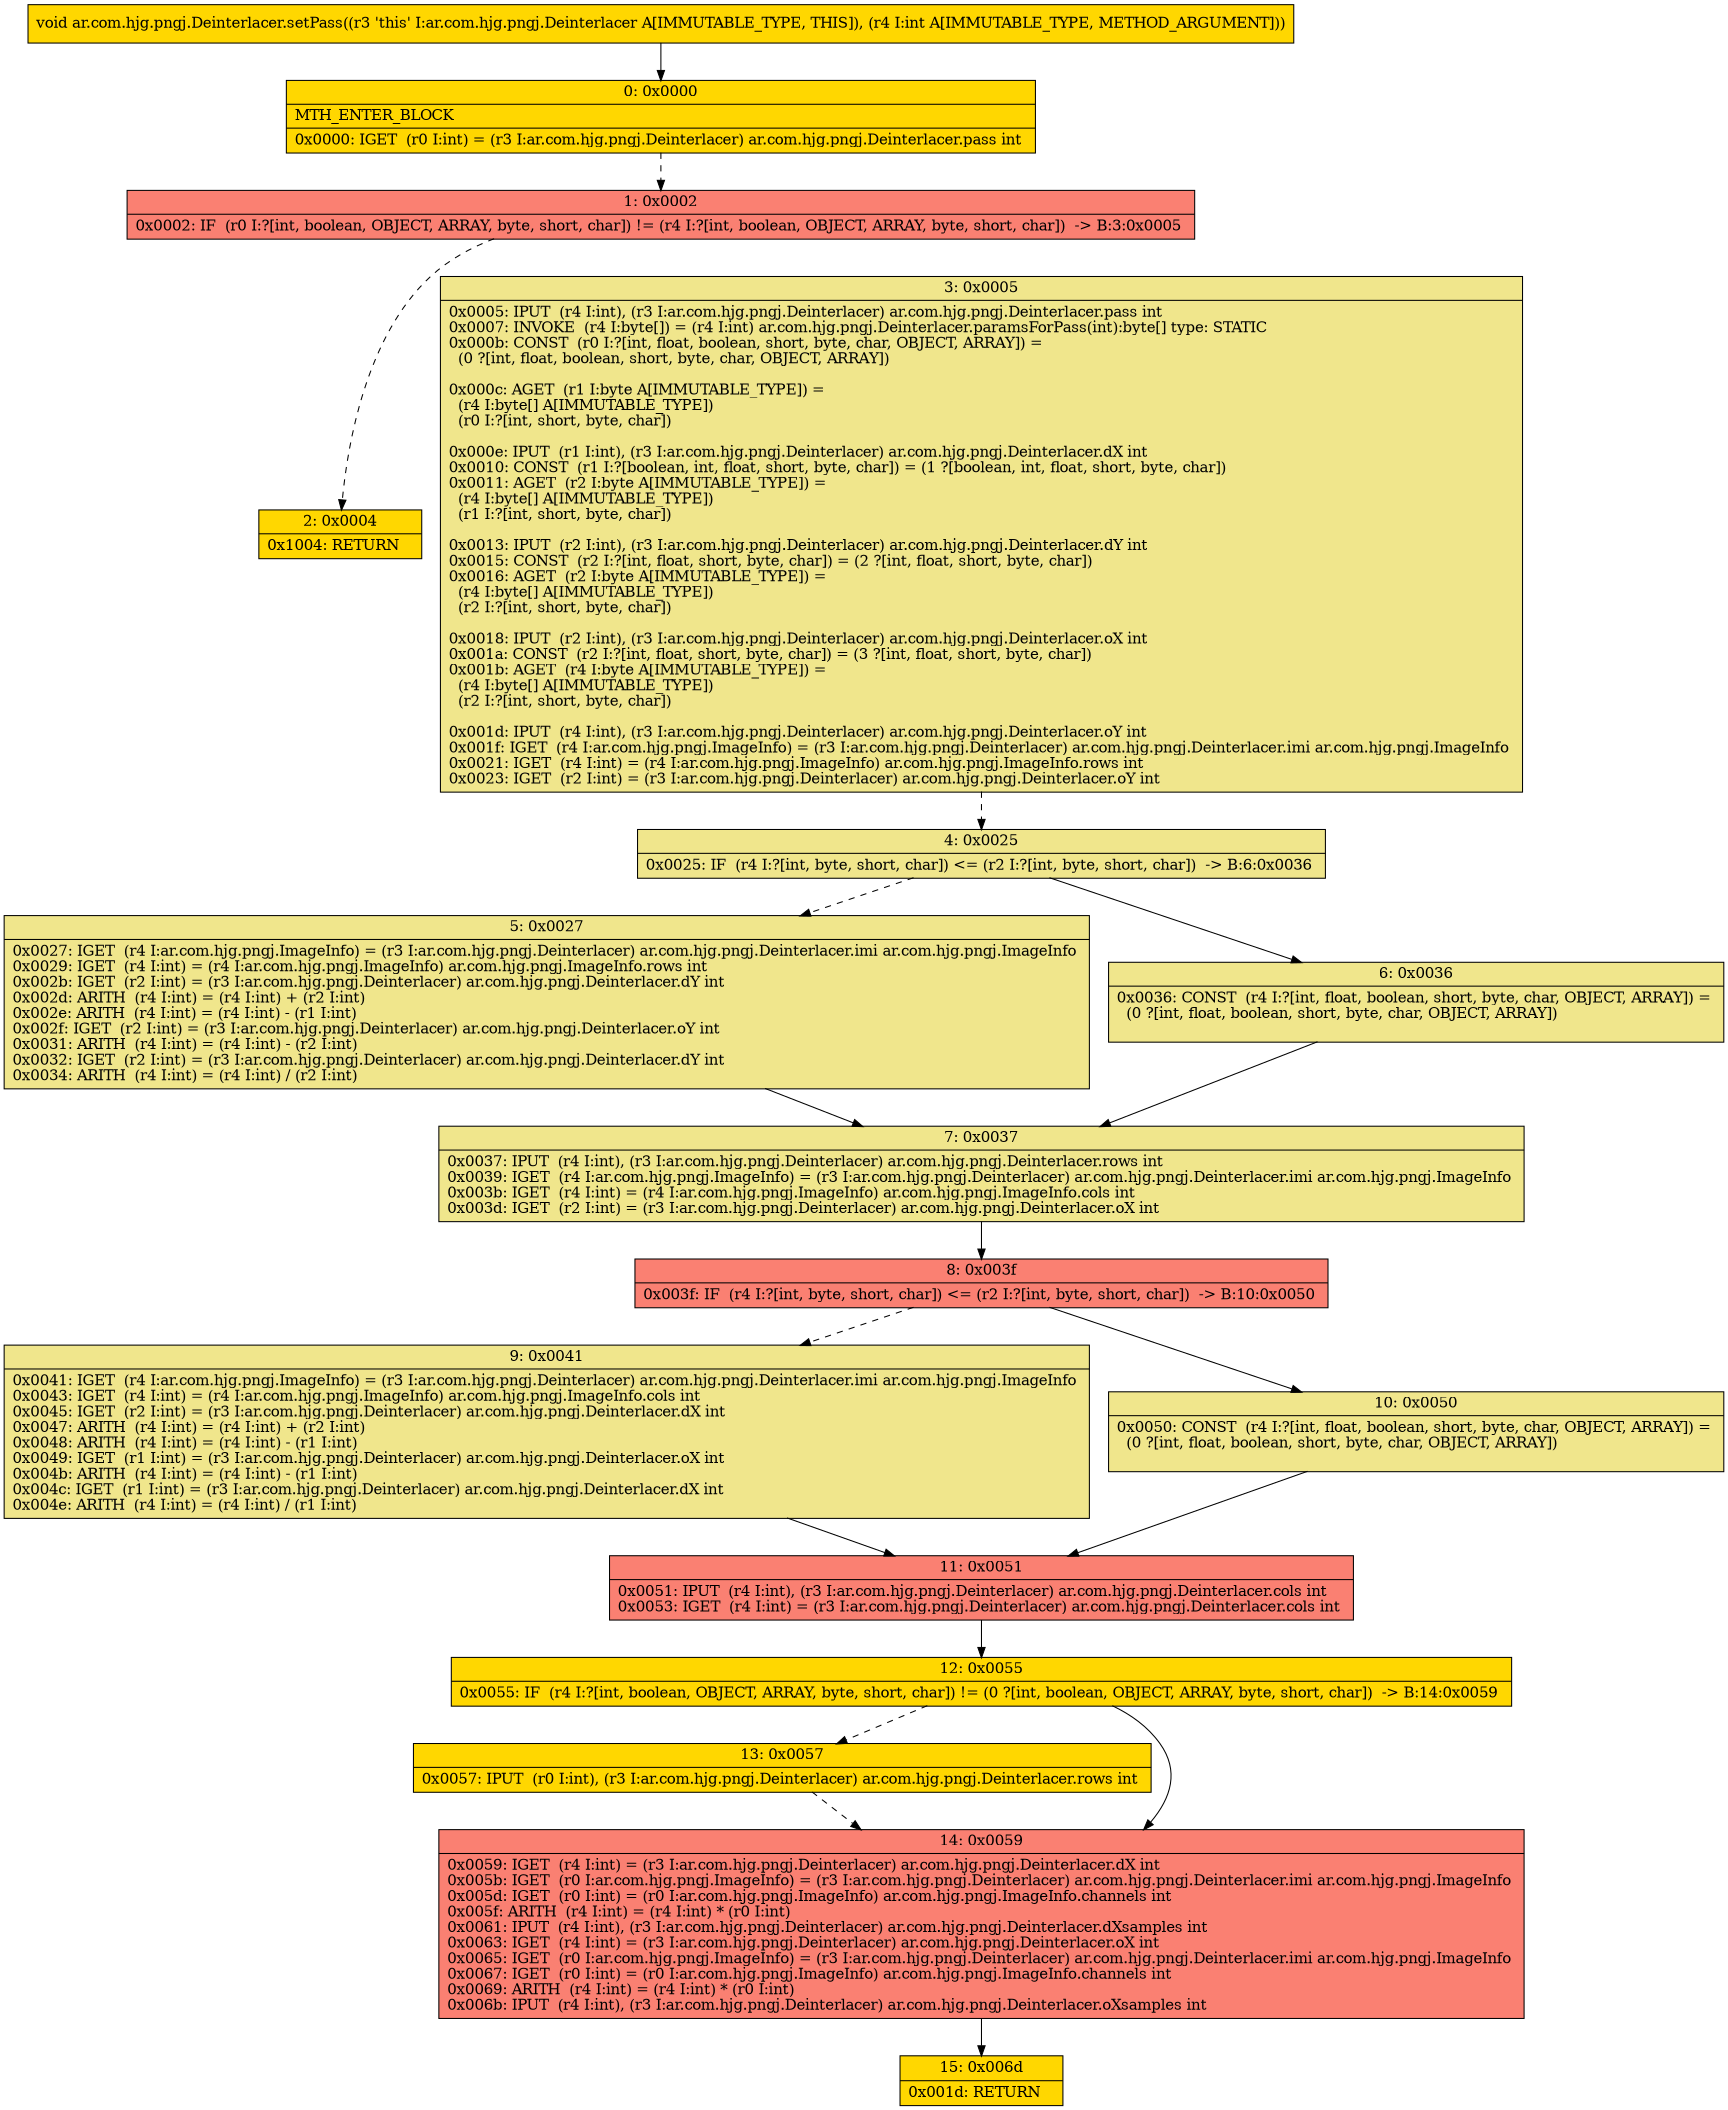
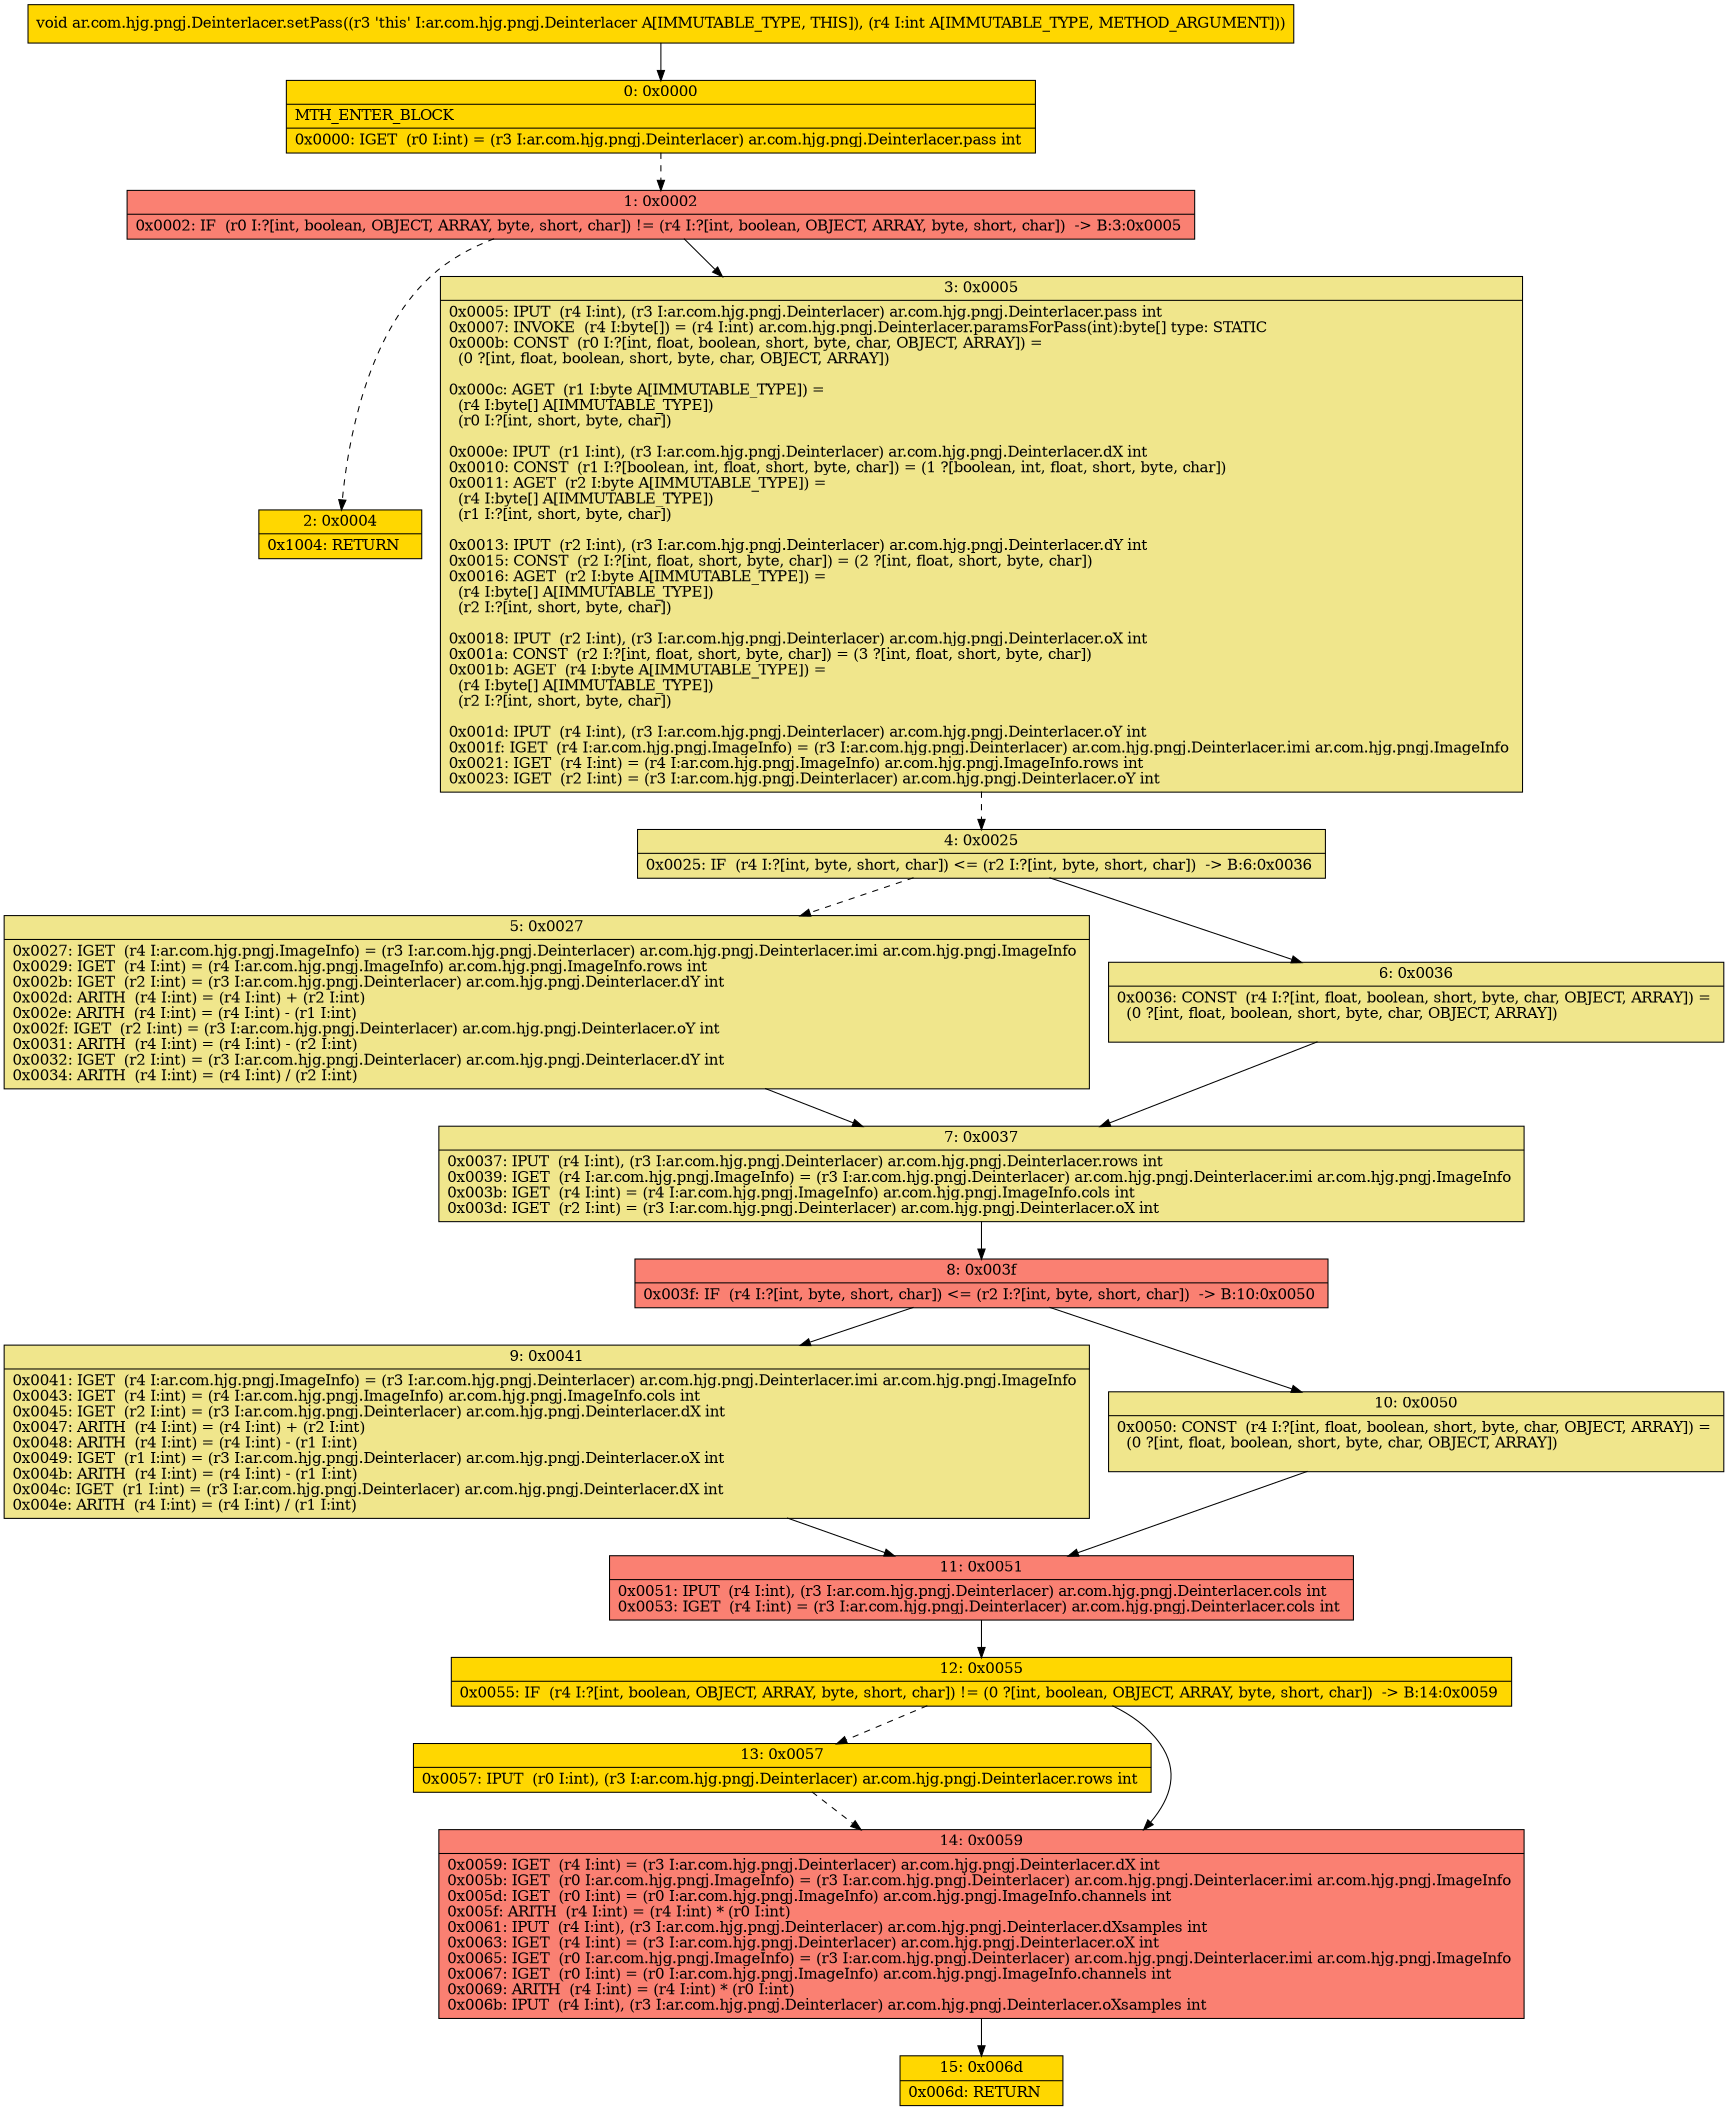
none -> (699, 254)
(862, 1325) -> (862, 1325)
(981, 2093) -> (981, 2093)
